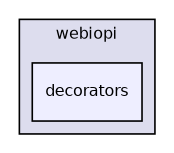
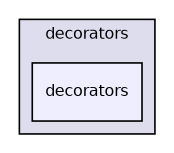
(87, 35) -> (87, 35)
